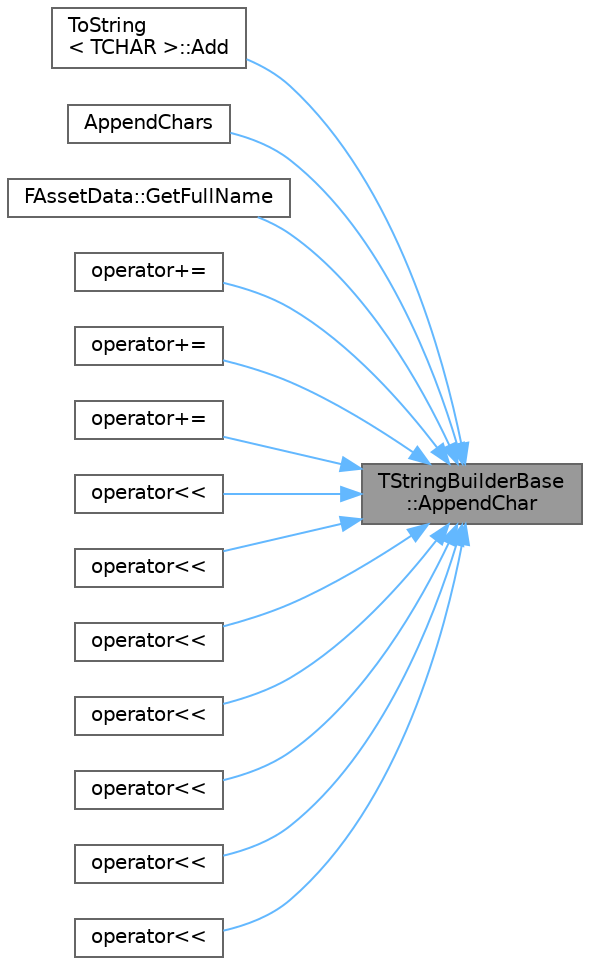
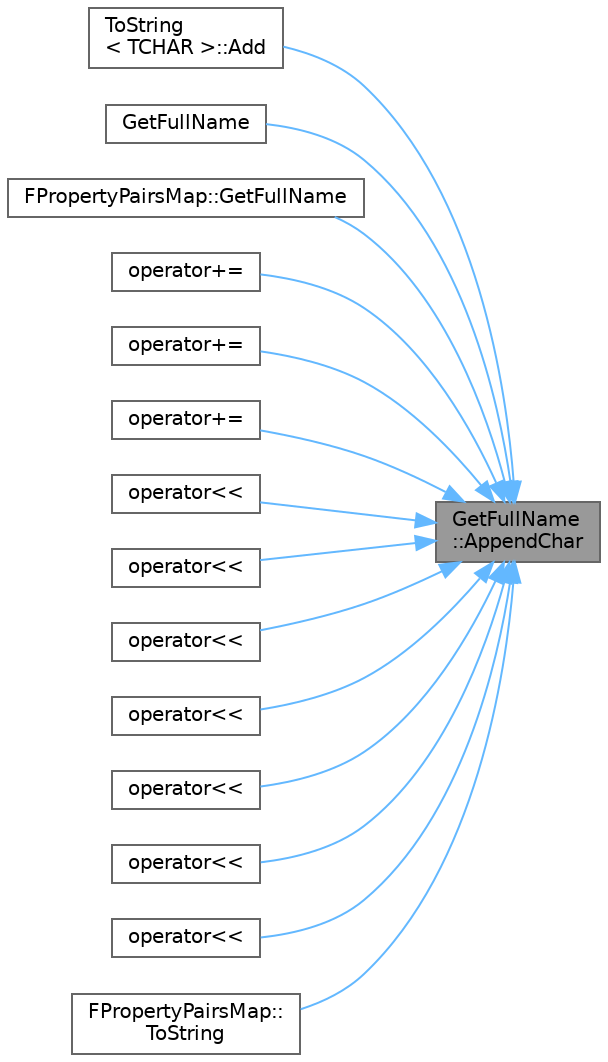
(149, 124) -> (186, 124)
(149, 198) -> (186, 198)
(472, 494) -> (518, 532)
none -> (186, 1024)
